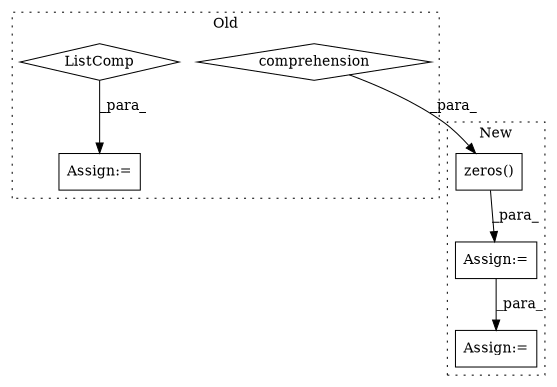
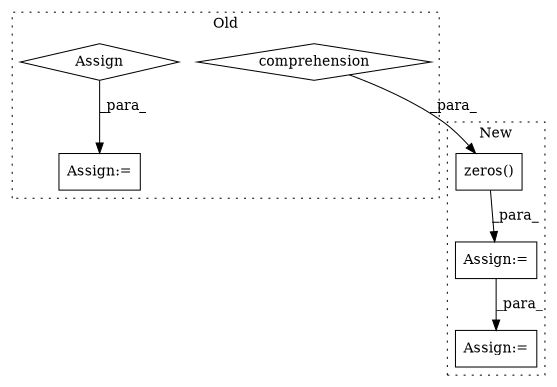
(100, 62) -> (100, 62)
